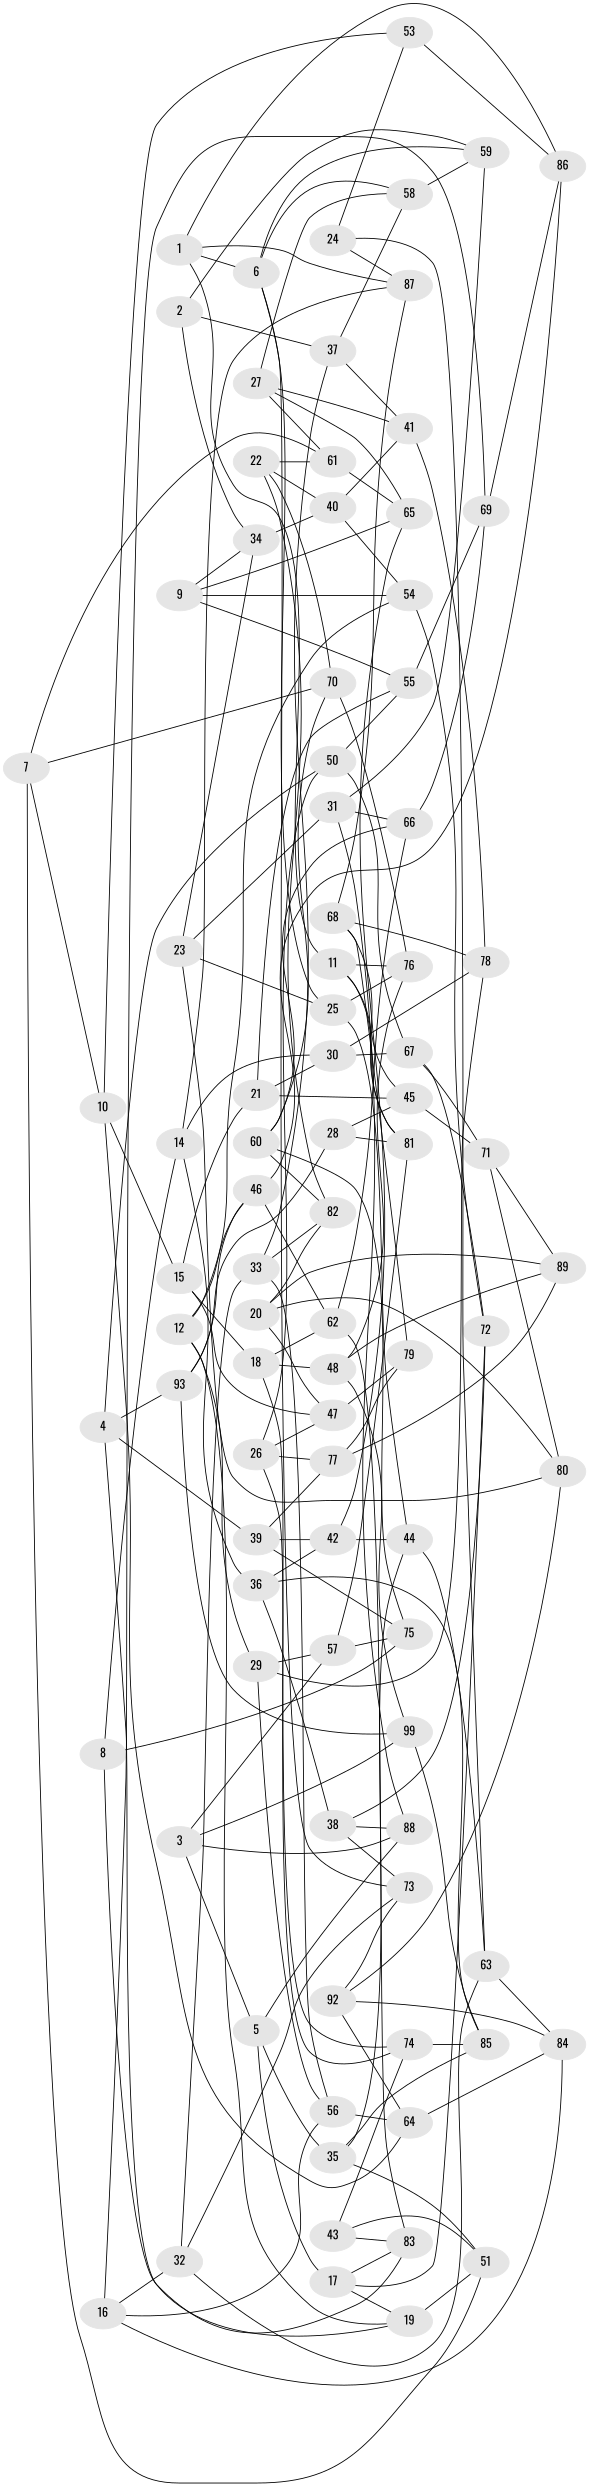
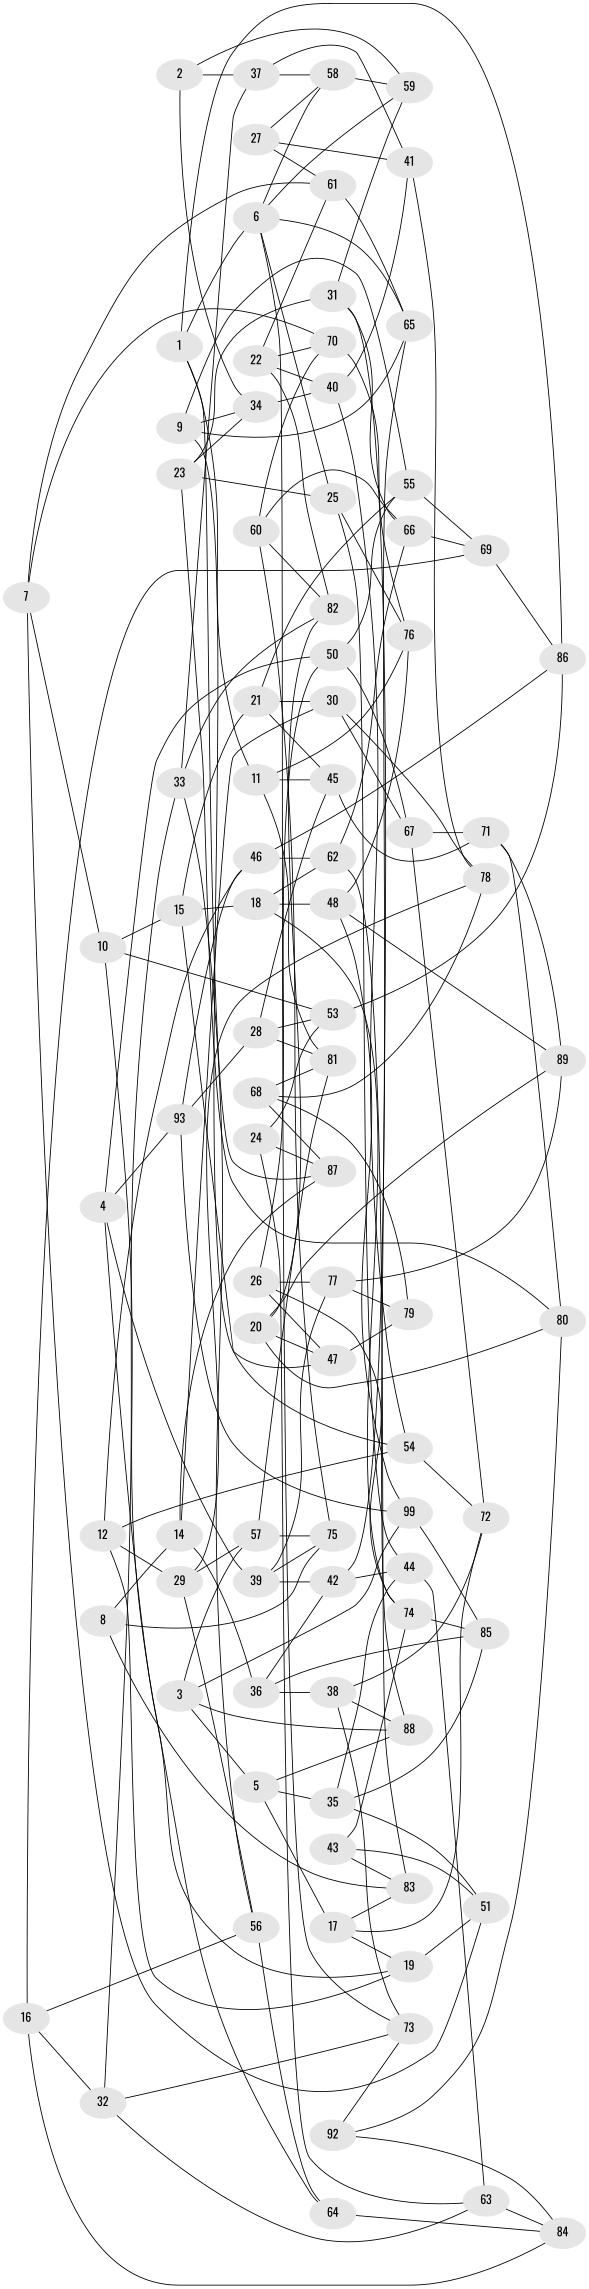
(349, 434) -> (356, 245)
none -> (289, 1025)
(367, 2055) -> none
